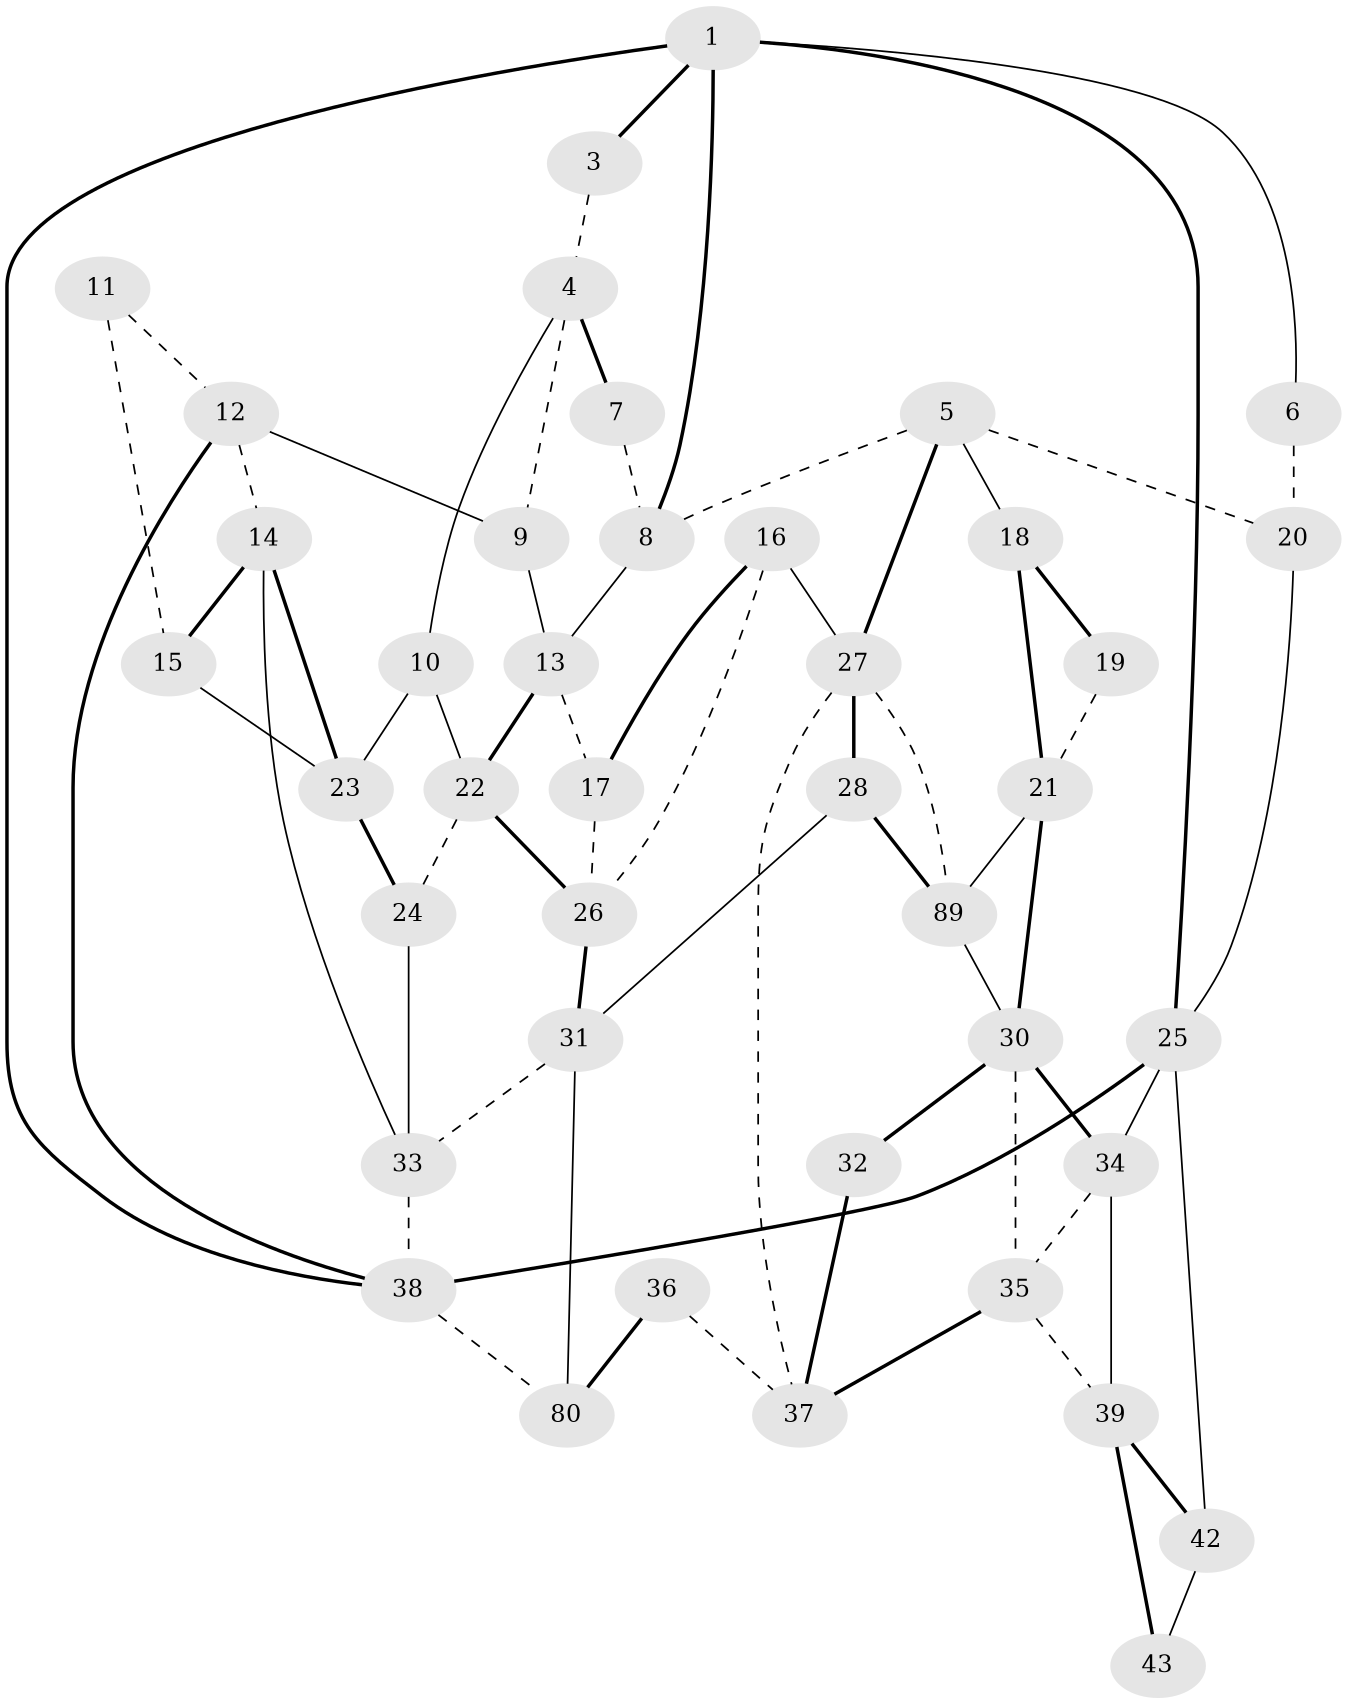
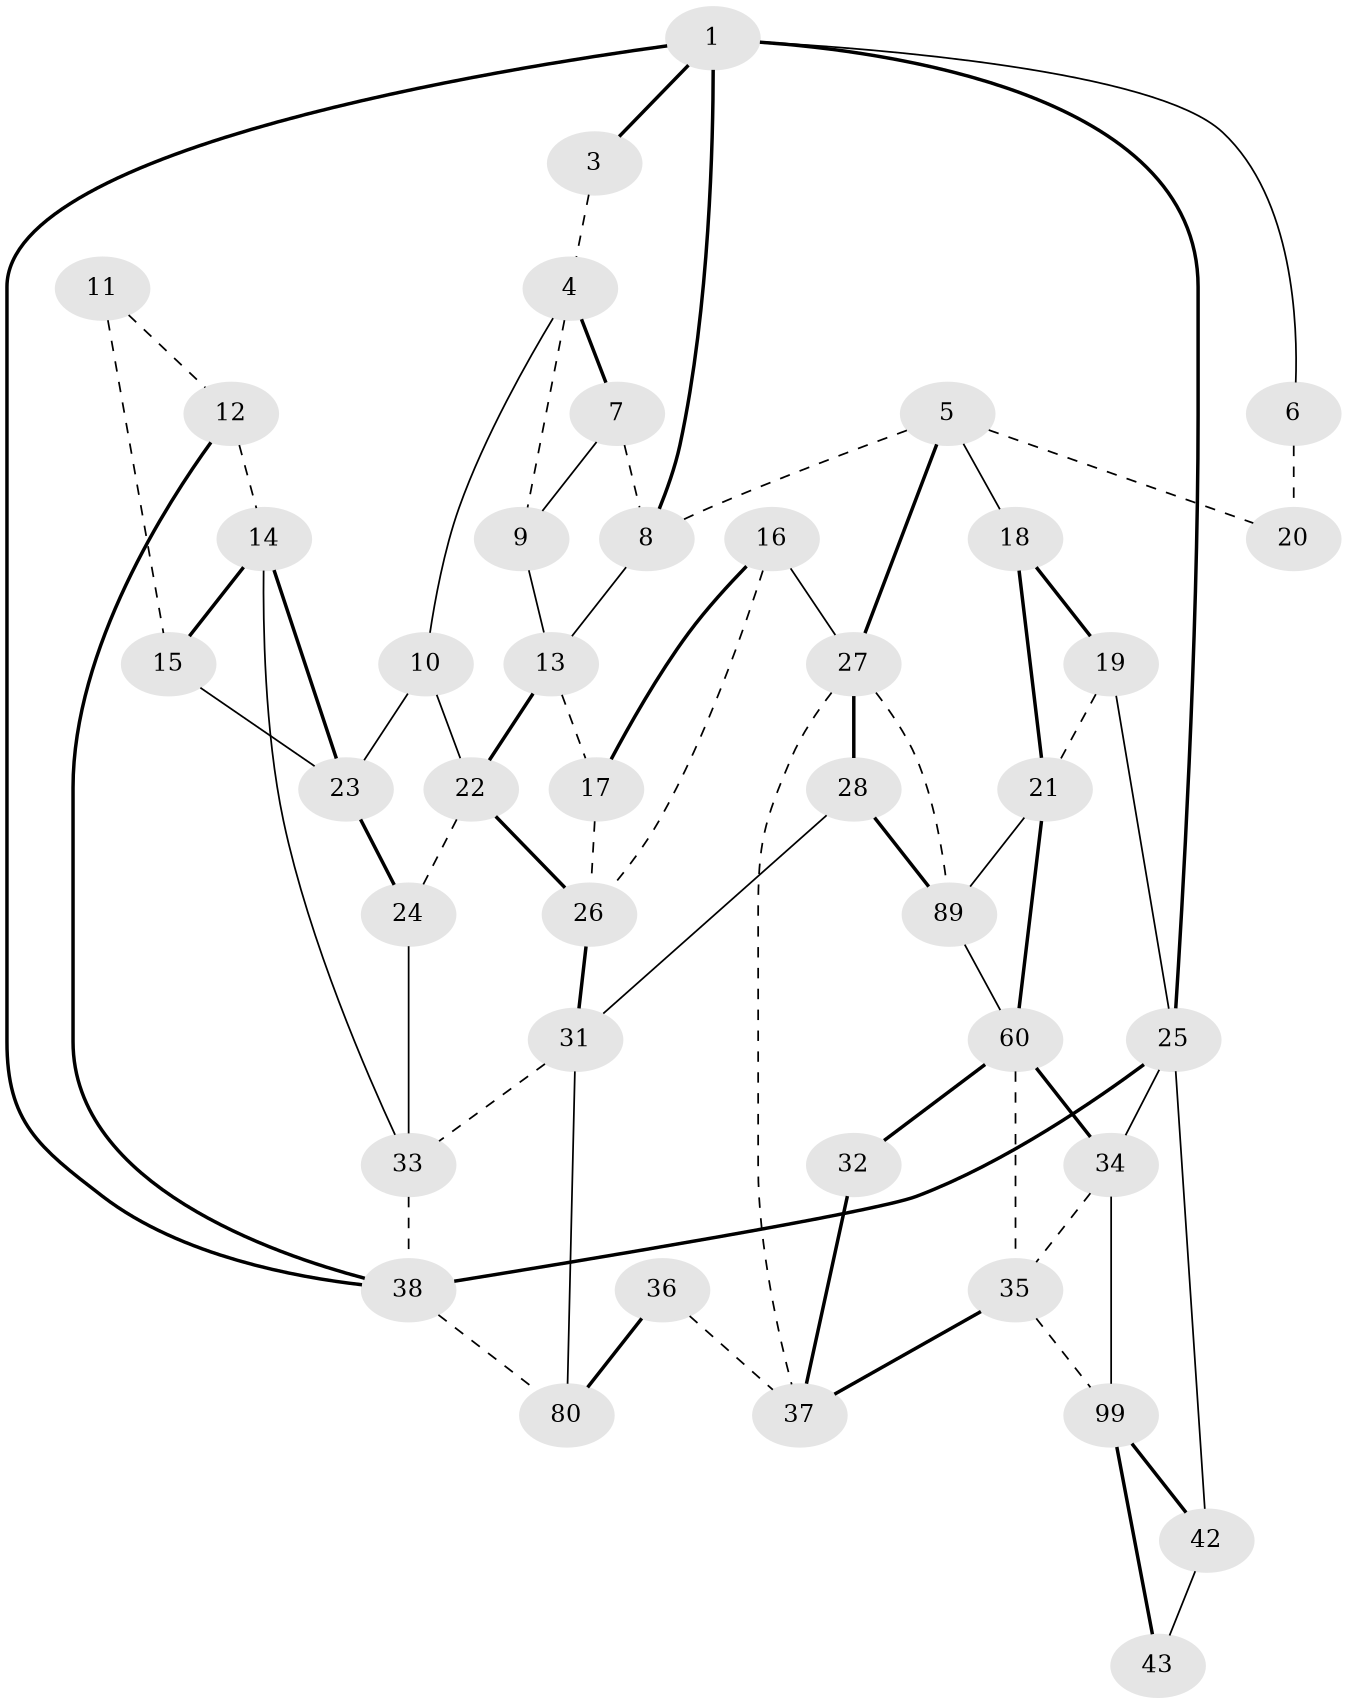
(376, 476) -> (569, 476)
(1270, 798) -> (1142, 852)
(1016, 1040) -> (1016, 1040)
(1111, 1415) -> (1111, 1415)
